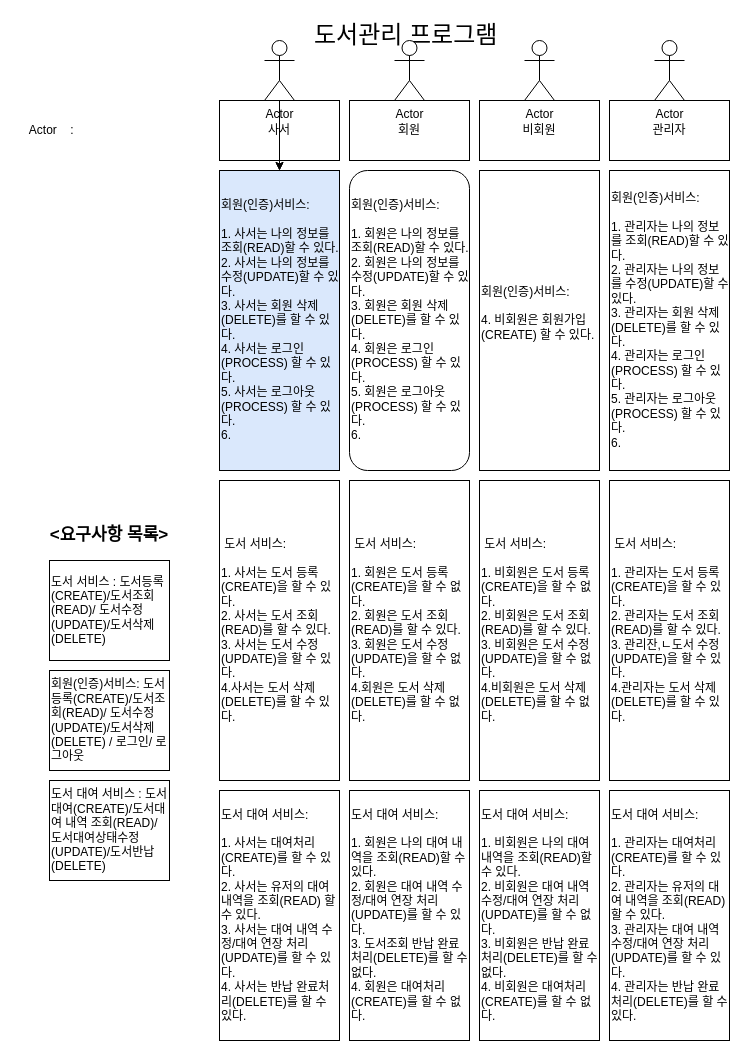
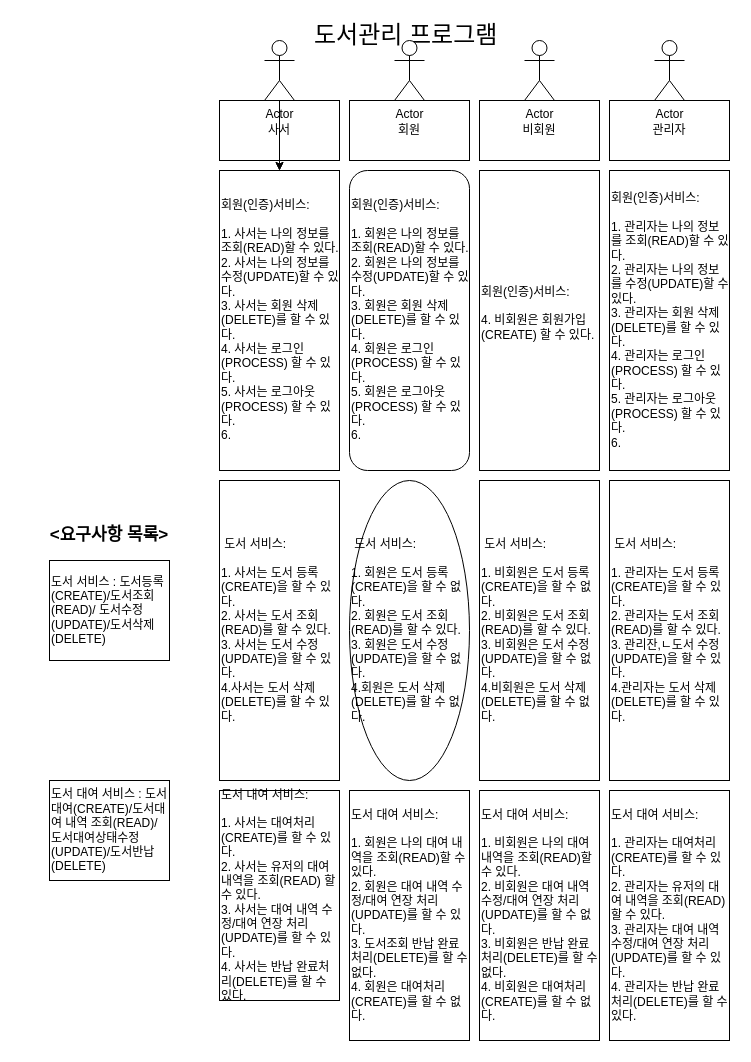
(60, 131) -> none
(280, 321) -> (280, 321)
(410, 631) -> (410, 631)
(110, 721) -> none
(280, 916) -> (280, 896)
